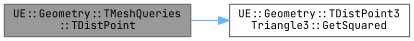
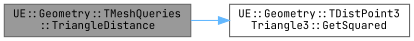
(98, 20) -> (98, 20)
